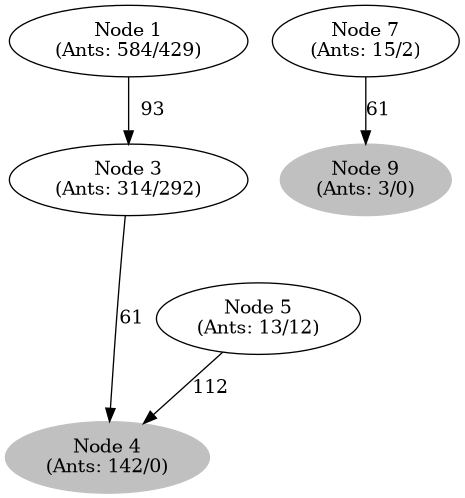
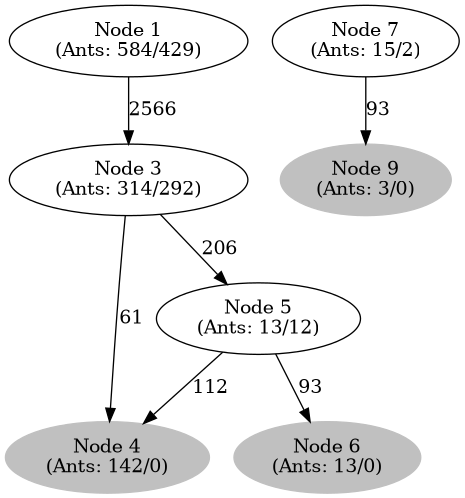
(153, 110) -> (153, 110)
(378, 110) -> (378, 110)
none -> (189, 245)
none -> (327, 457)
